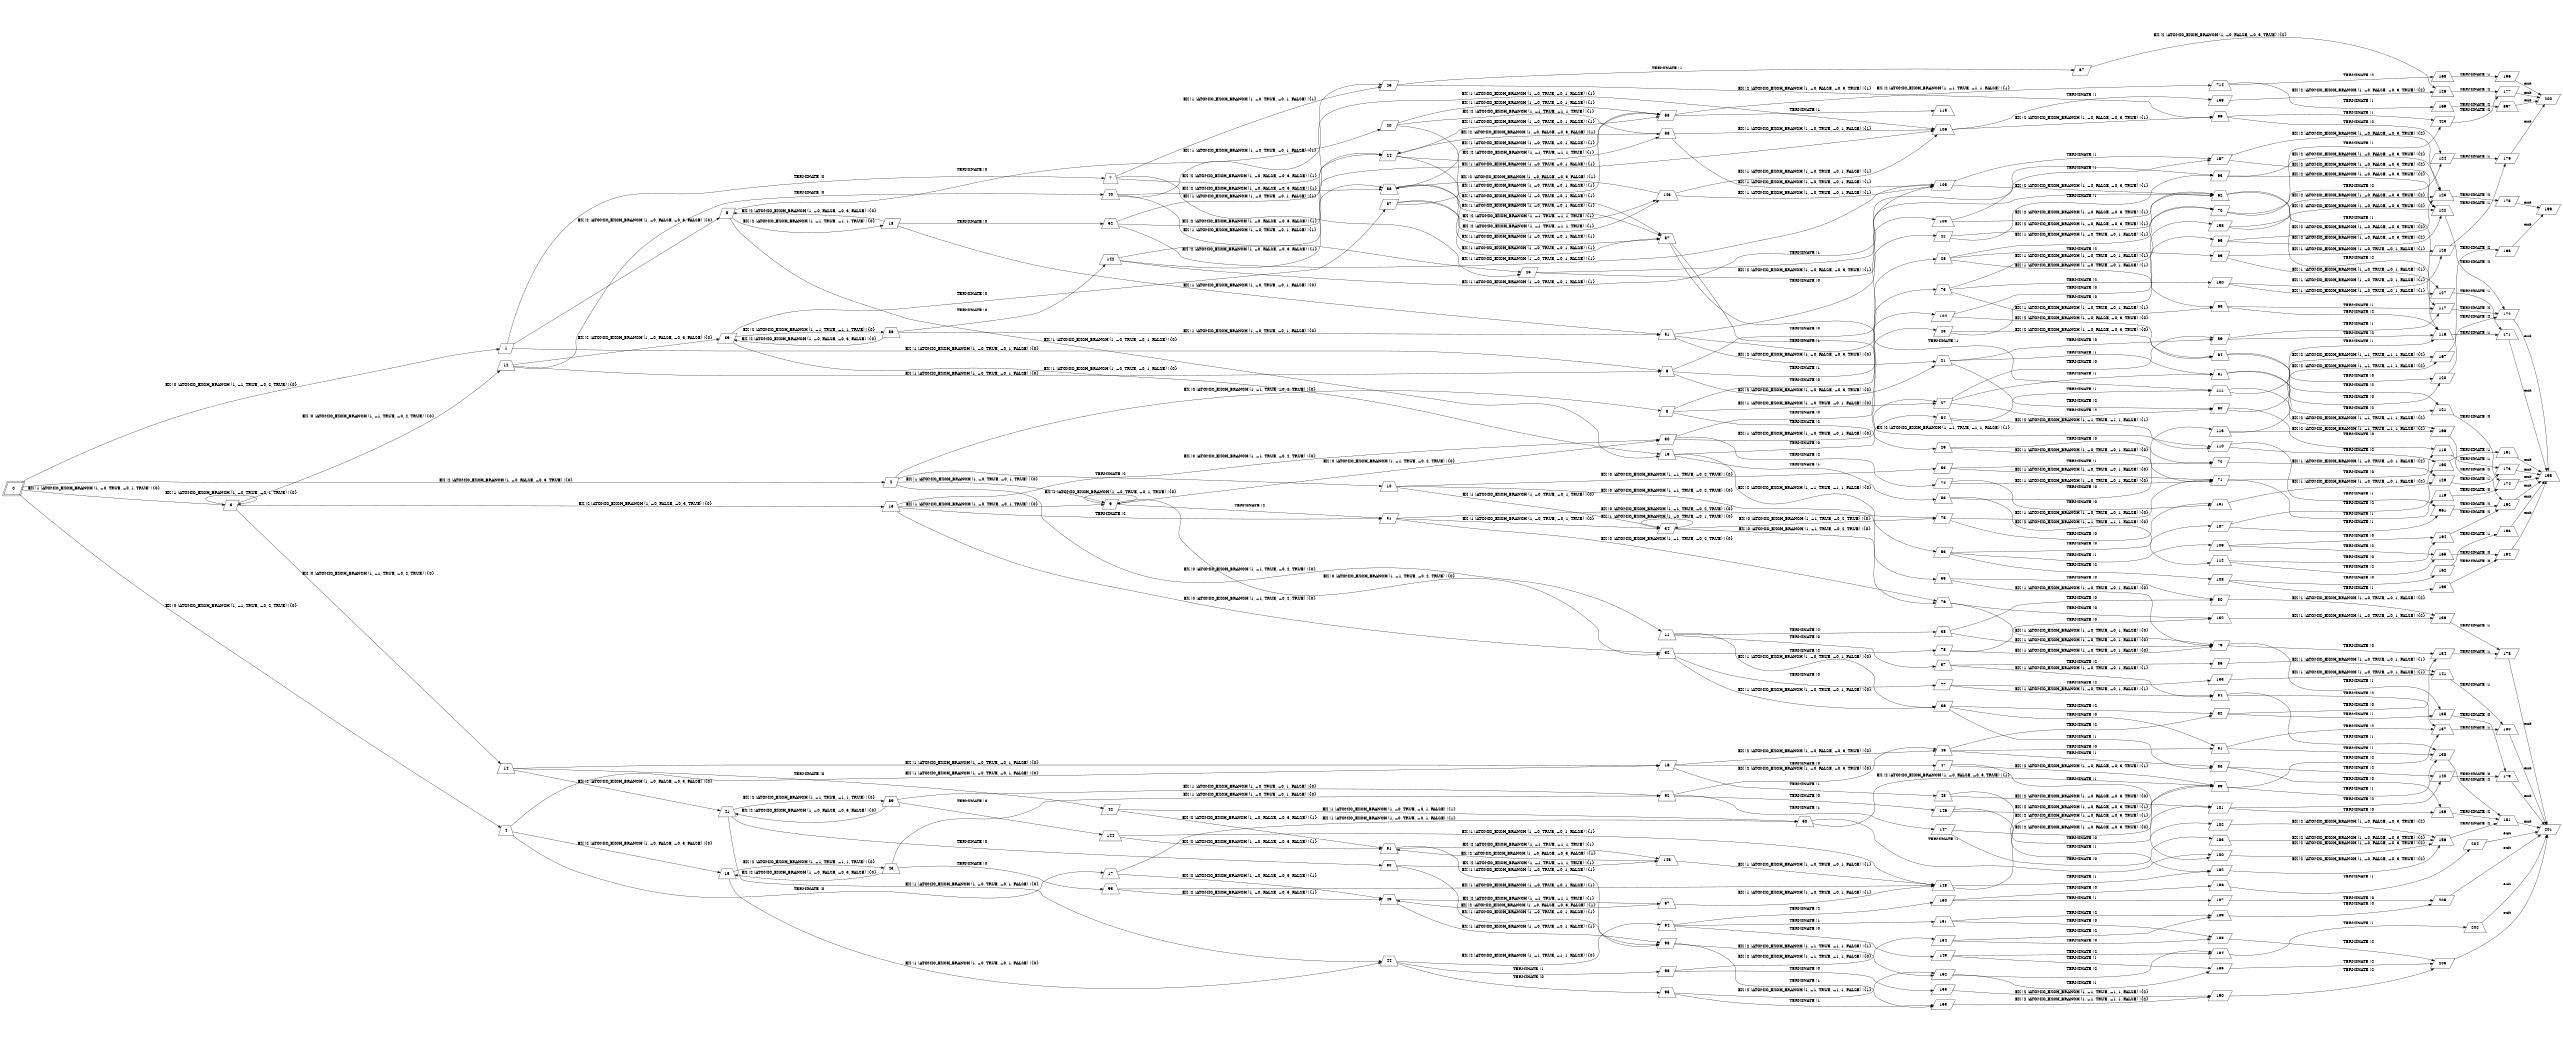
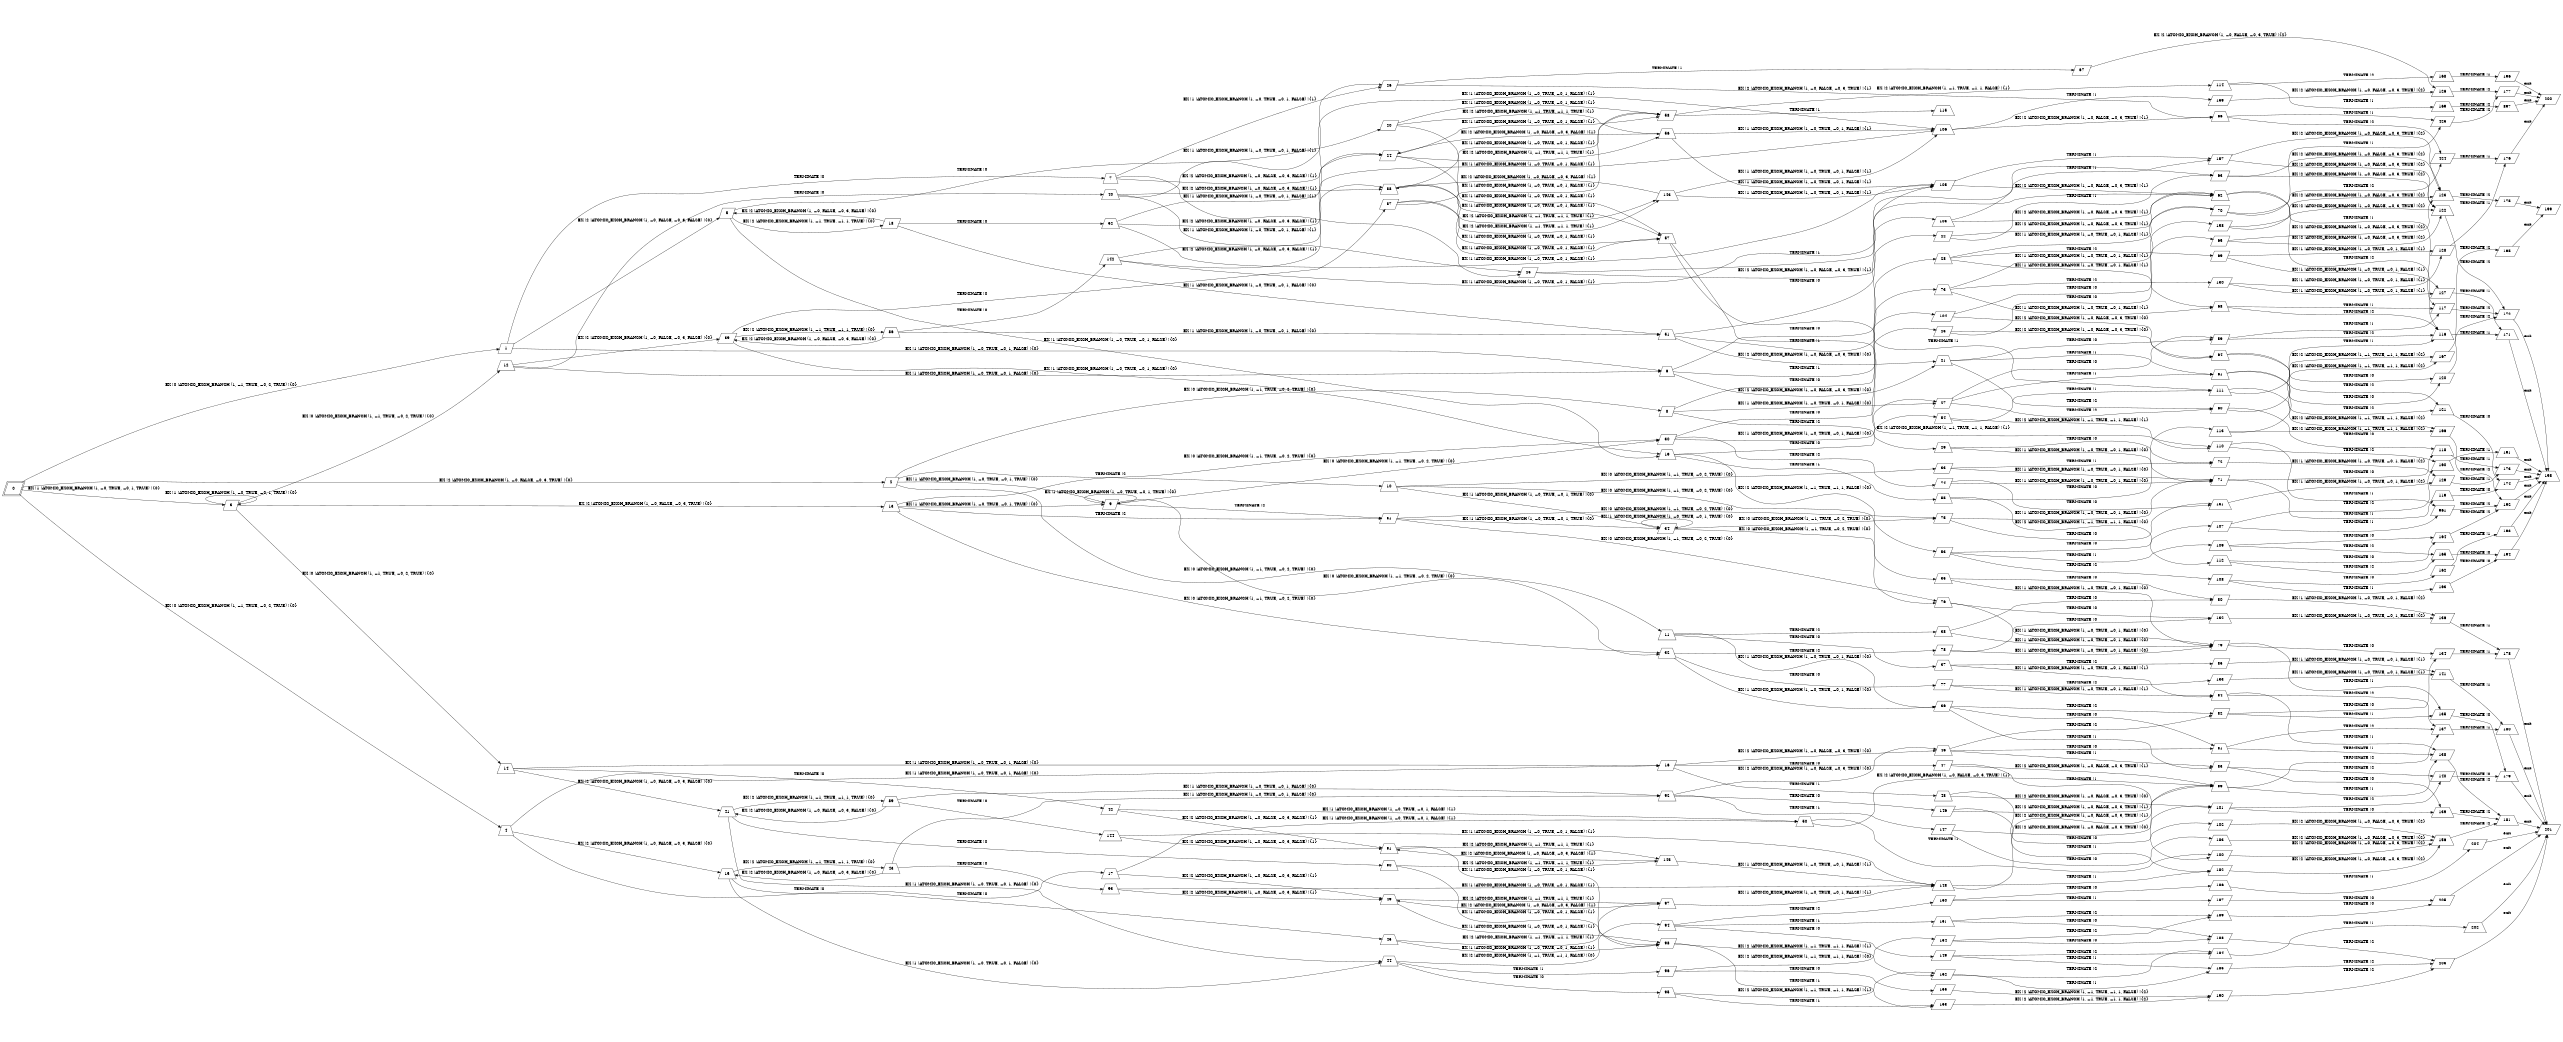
(2220, 85) -> (2220, 85)
(2443, 159) -> (2443, 159)
none -> (1389, 940)
